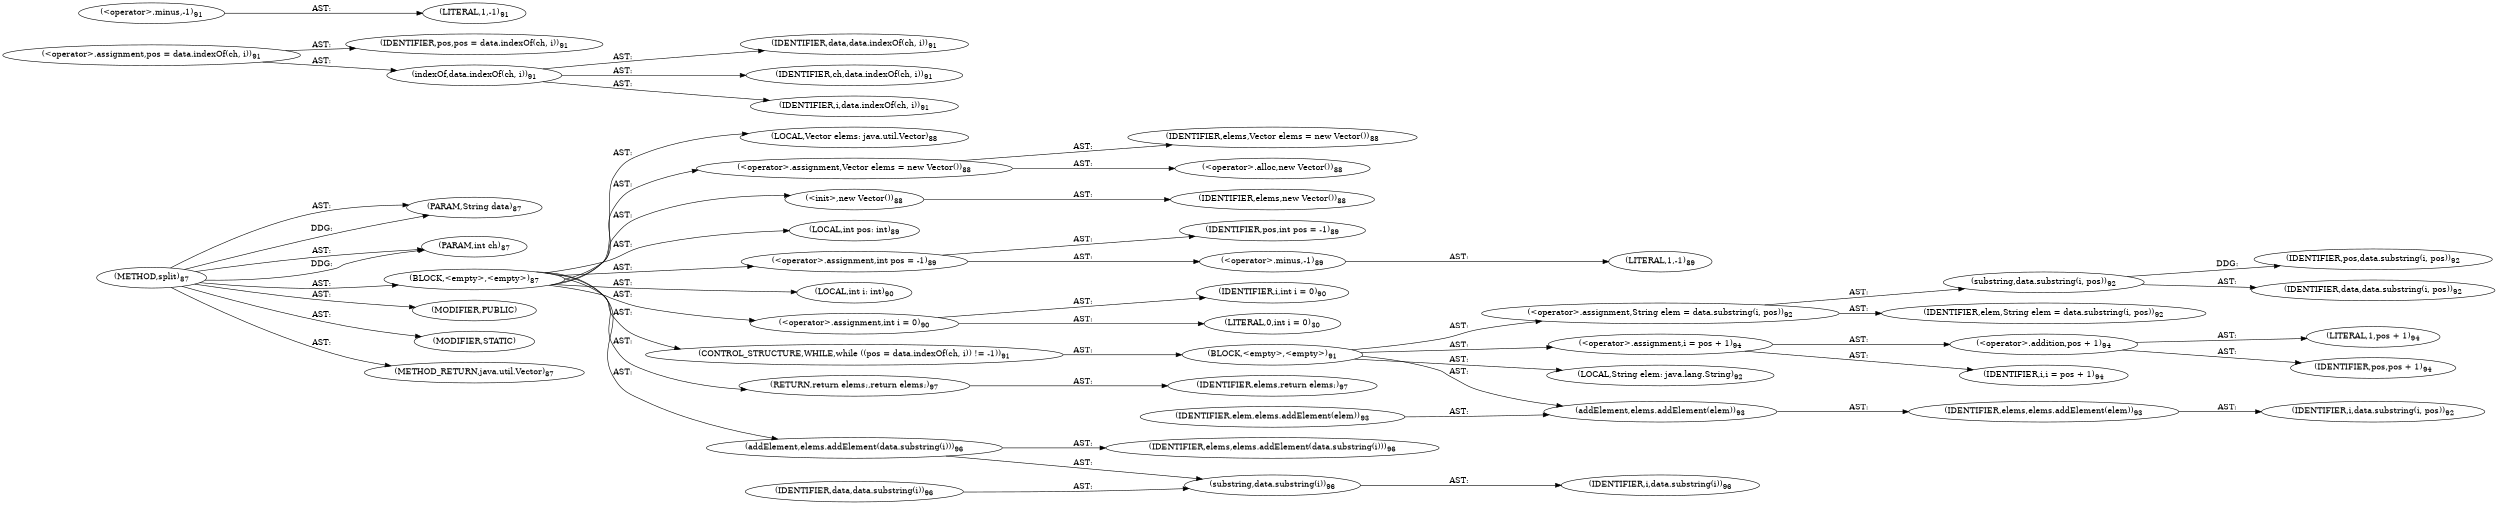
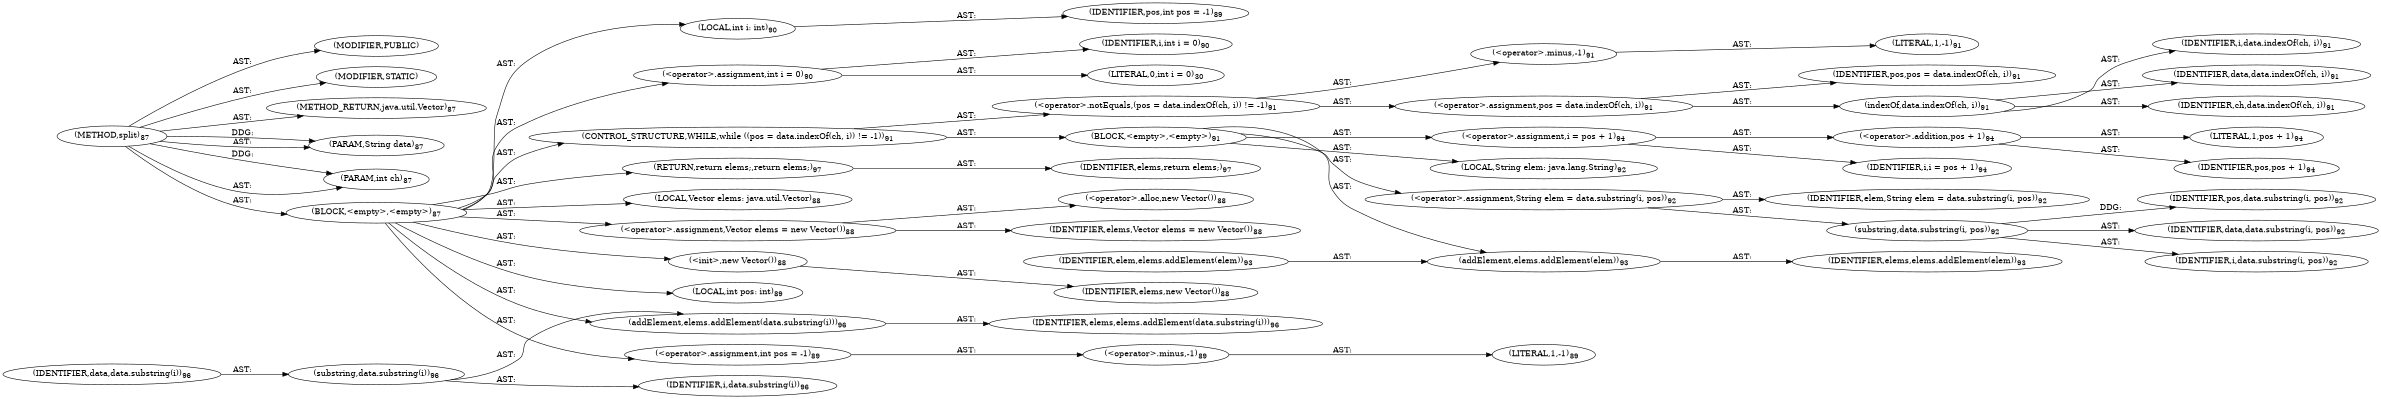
none -> (1156, 106)
(1066, 246) -> (928, 22)
(2217, 412) -> (2087, 246)
(1071, 467) -> (555, 326)
